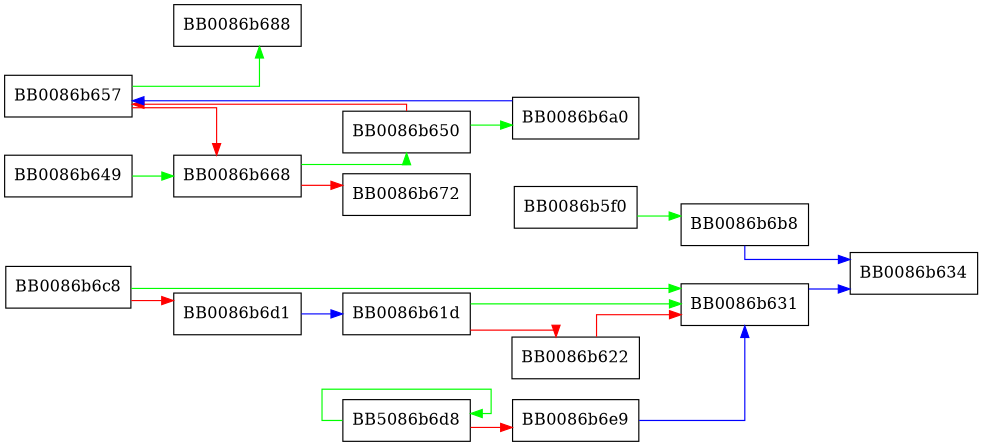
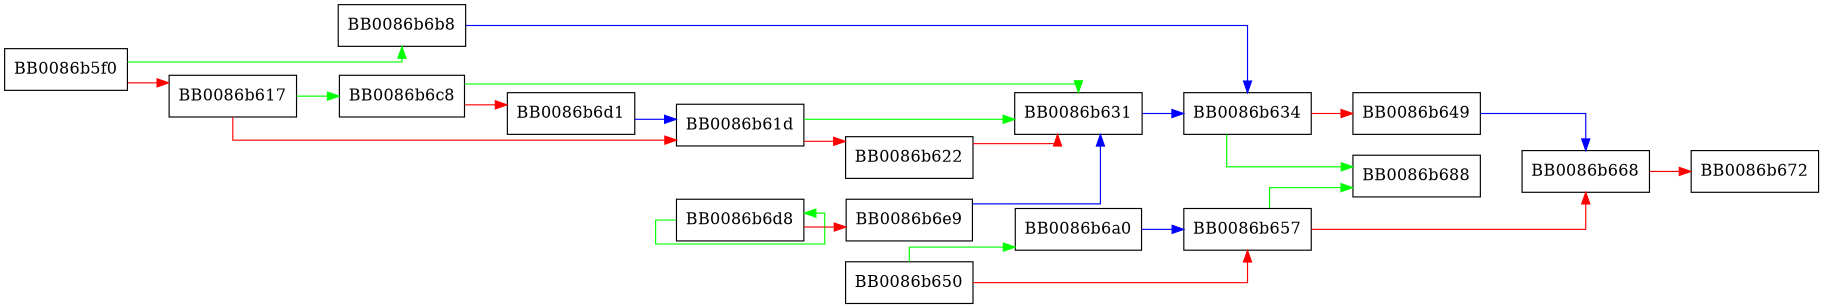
none -> (233, 96)
none -> (1326, 114)
(355, 164) -> none
none -> (1268, 167)
(147, 176) -> (1546, 114)
(407, 420) -> (740, 220)
